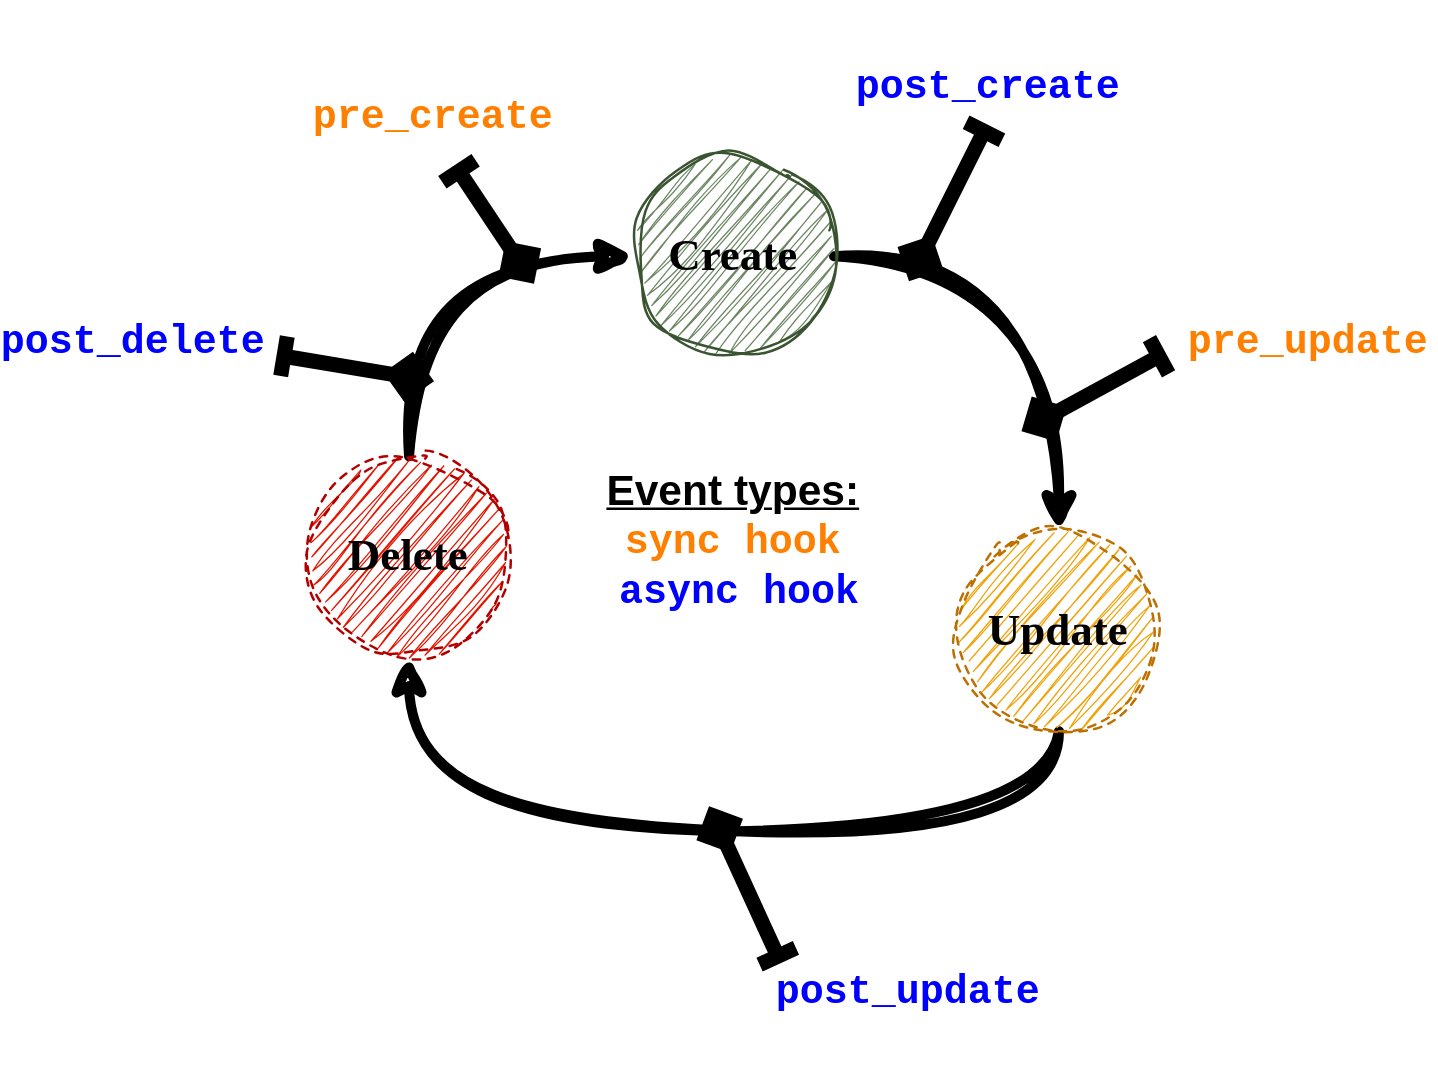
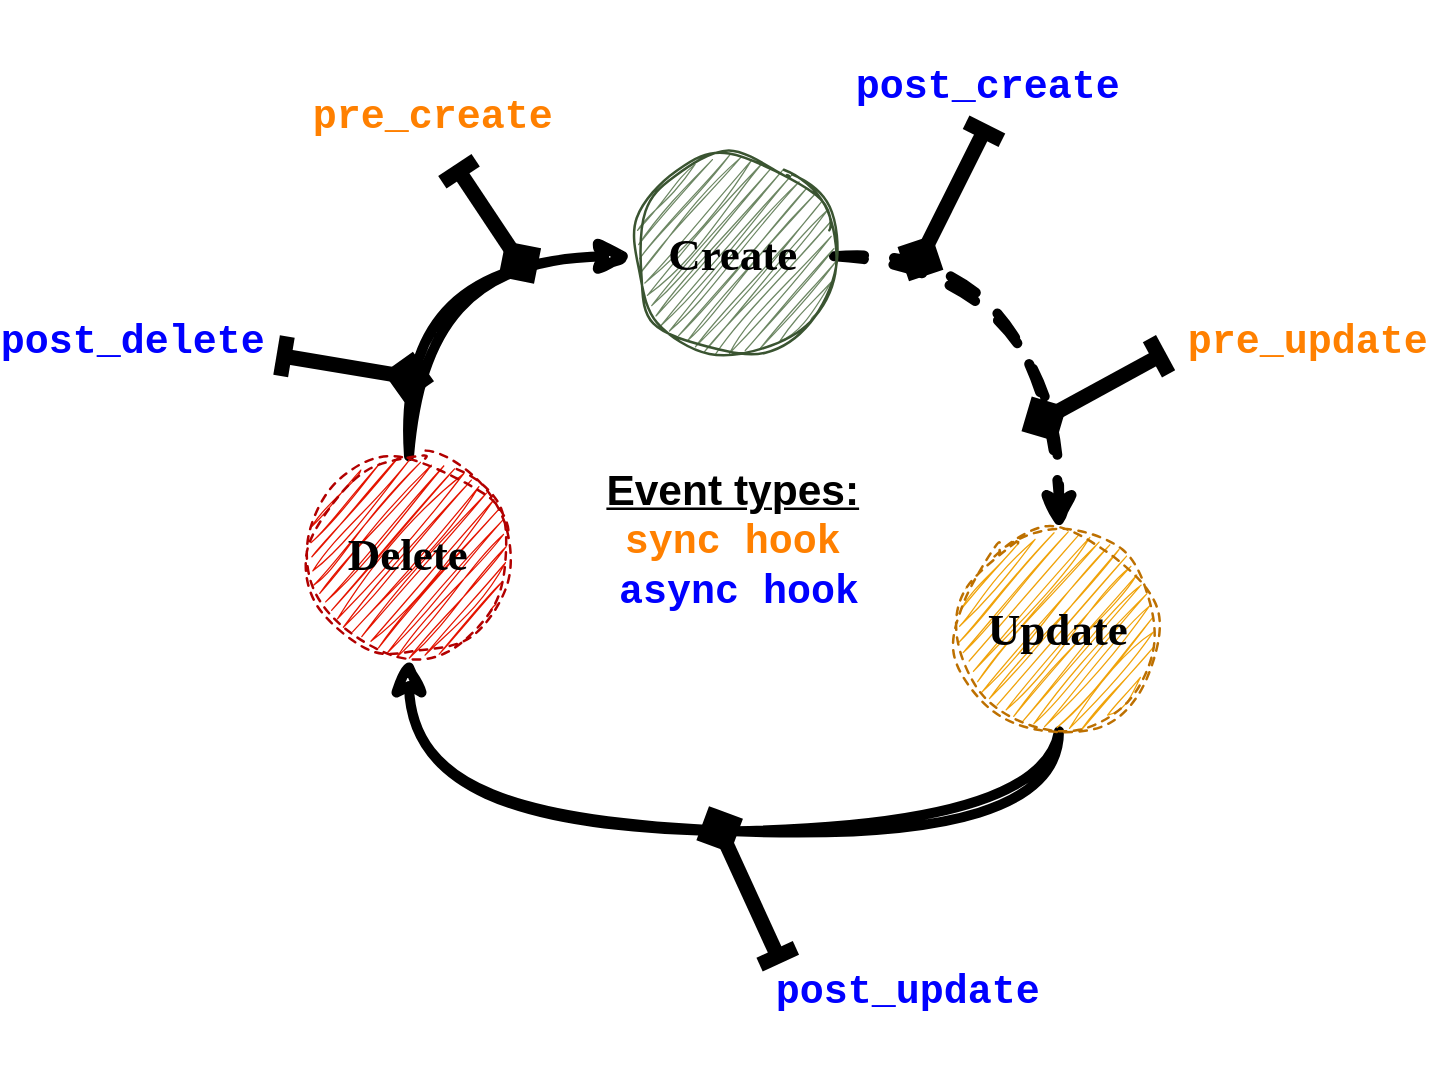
(1026, 352) -> (1026, 352)
